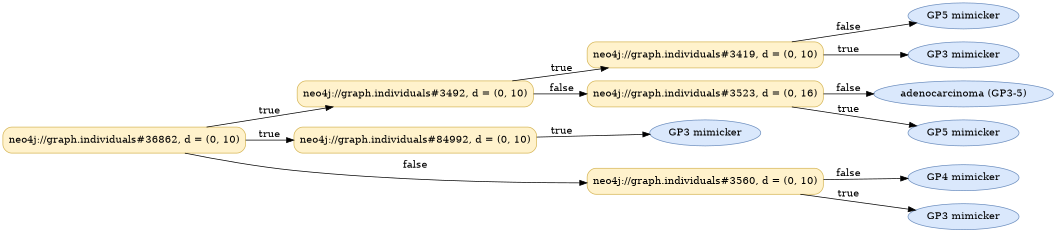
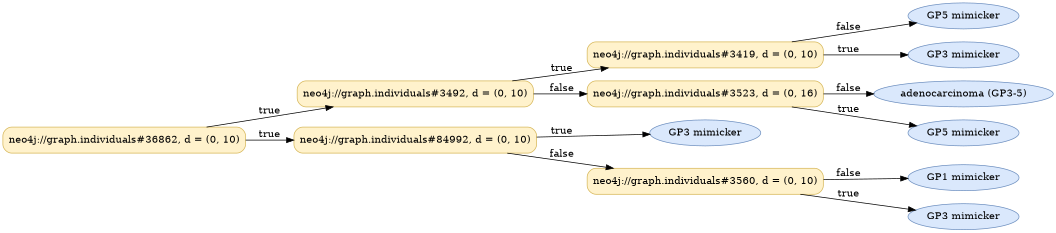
(381, 177) -> (557, 160)
(964, 178) -> (964, 178)
